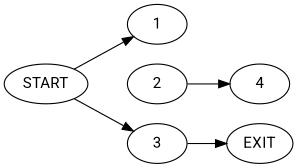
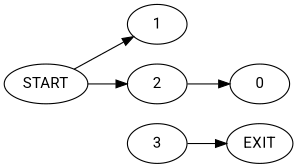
(260, 84) -> (260, 84)
(99, 112) -> (102, 84)
